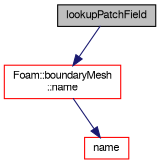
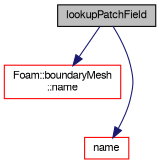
(83, 113) -> (133, 76)
